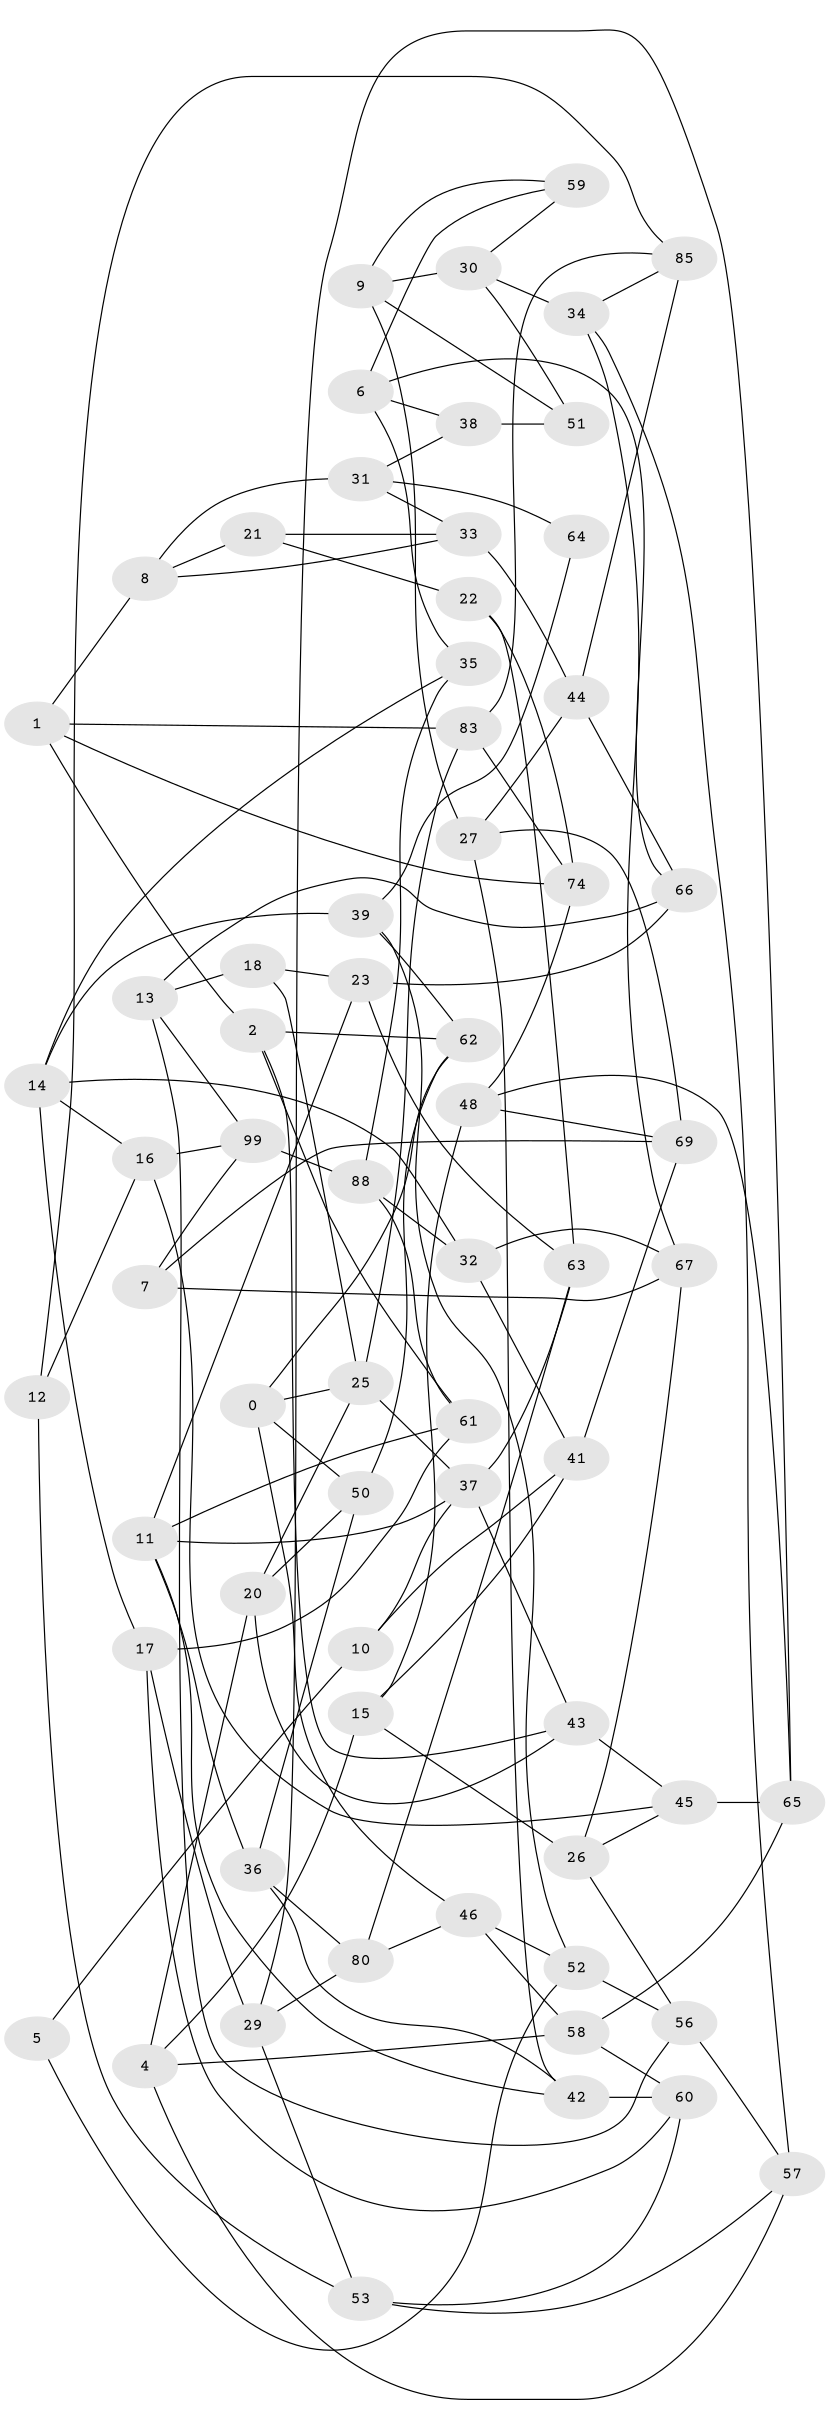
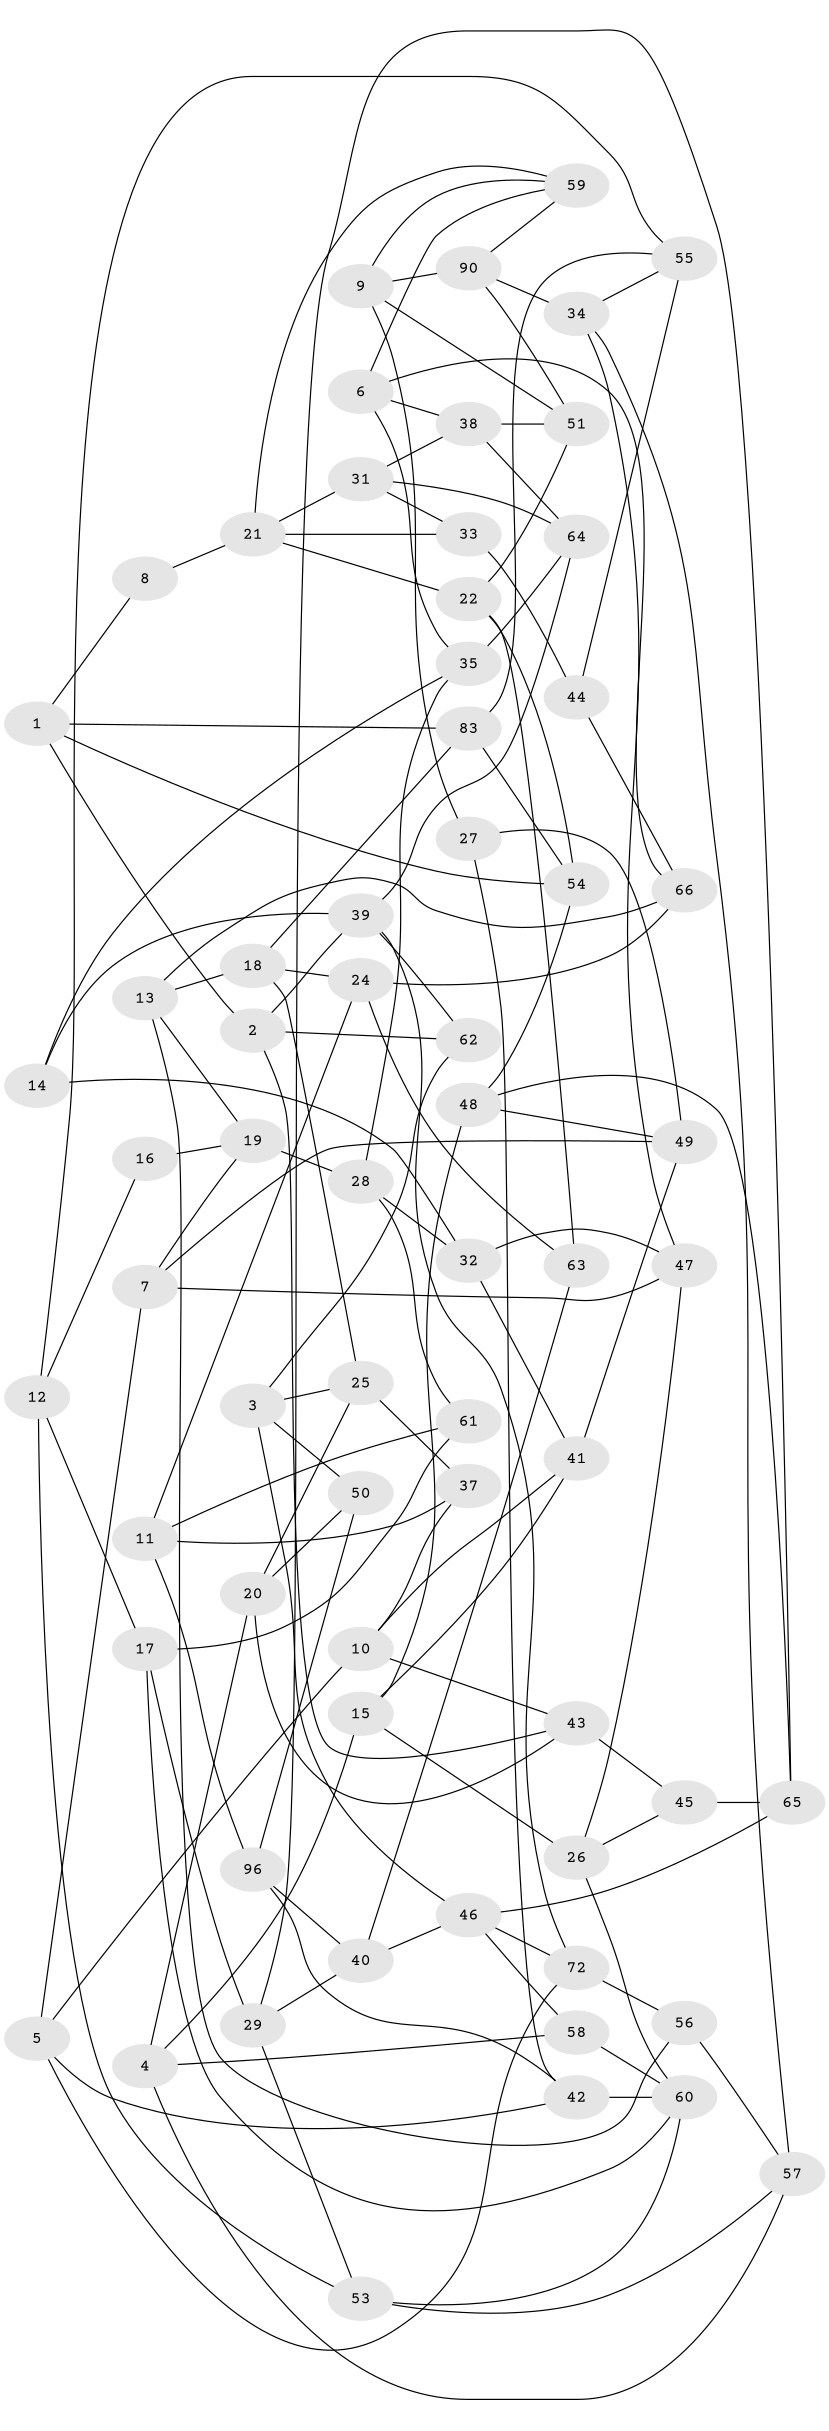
(684, 259) -> (684, 259)
(469, 268) -> (469, 268)
none -> (317, 274)
none -> (523, 480)
(233, 496) -> (314, 503)
none -> (528, 523)
(315, 562) -> none
none -> (531, 595)
(519, 777) -> none
(577, 884) -> (577, 884)
(361, 980) -> (361, 980)
(407, 1054) -> (365, 842)
(91, 1122) -> none
(253, 1141) -> (253, 1141)
(684, 1142) -> (684, 1142)
(361, 1182) -> (361, 1182)
(340, 1236) -> (314, 965)
(684, 1265) -> (684, 1265)
(407, 1306) -> none
(71, 1371) -> (91, 1523)
(253, 1406) -> (253, 1406)
(525, 1409) -> none
(523, 1605) -> (469, 1686)
none -> (91, 1663)
(210, 1680) -> none
(253, 1870) -> (253, 1870)
(231, 1920) -> (280, 2127)
(710, 1937) -> (639, 1879)
(630, 1940) -> (623, 1980)
(361, 1961) -> (361, 1961)
(577, 1968) -> (577, 1968)
